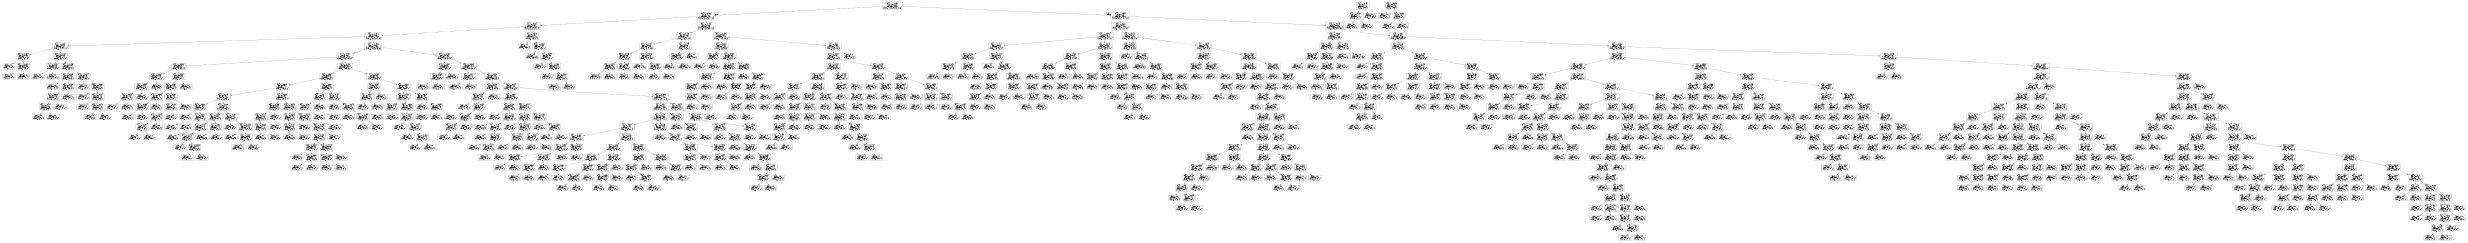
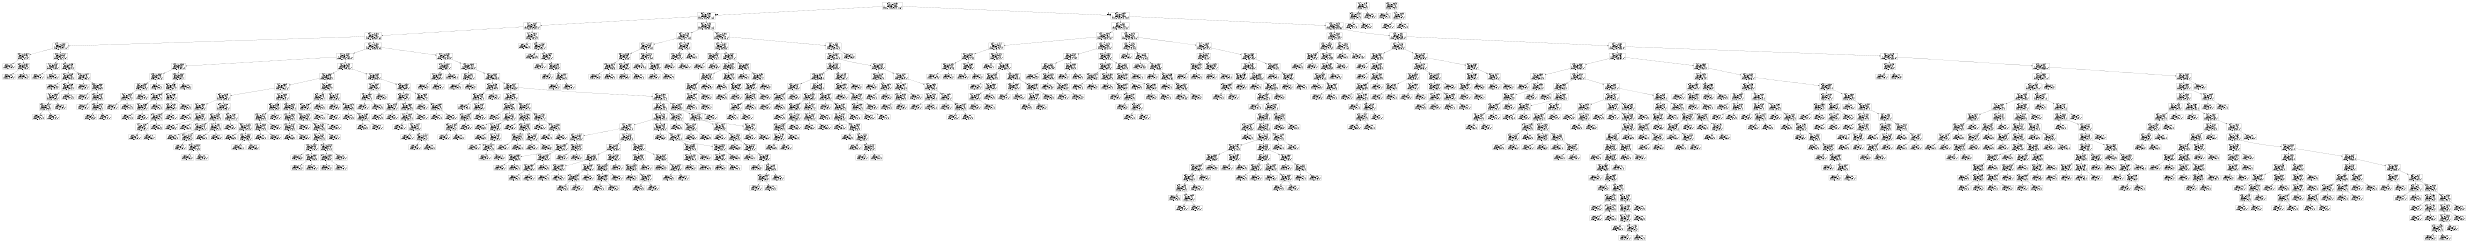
(794, 122) -> (795, 123)
(1624, 202) -> (1626, 203)
